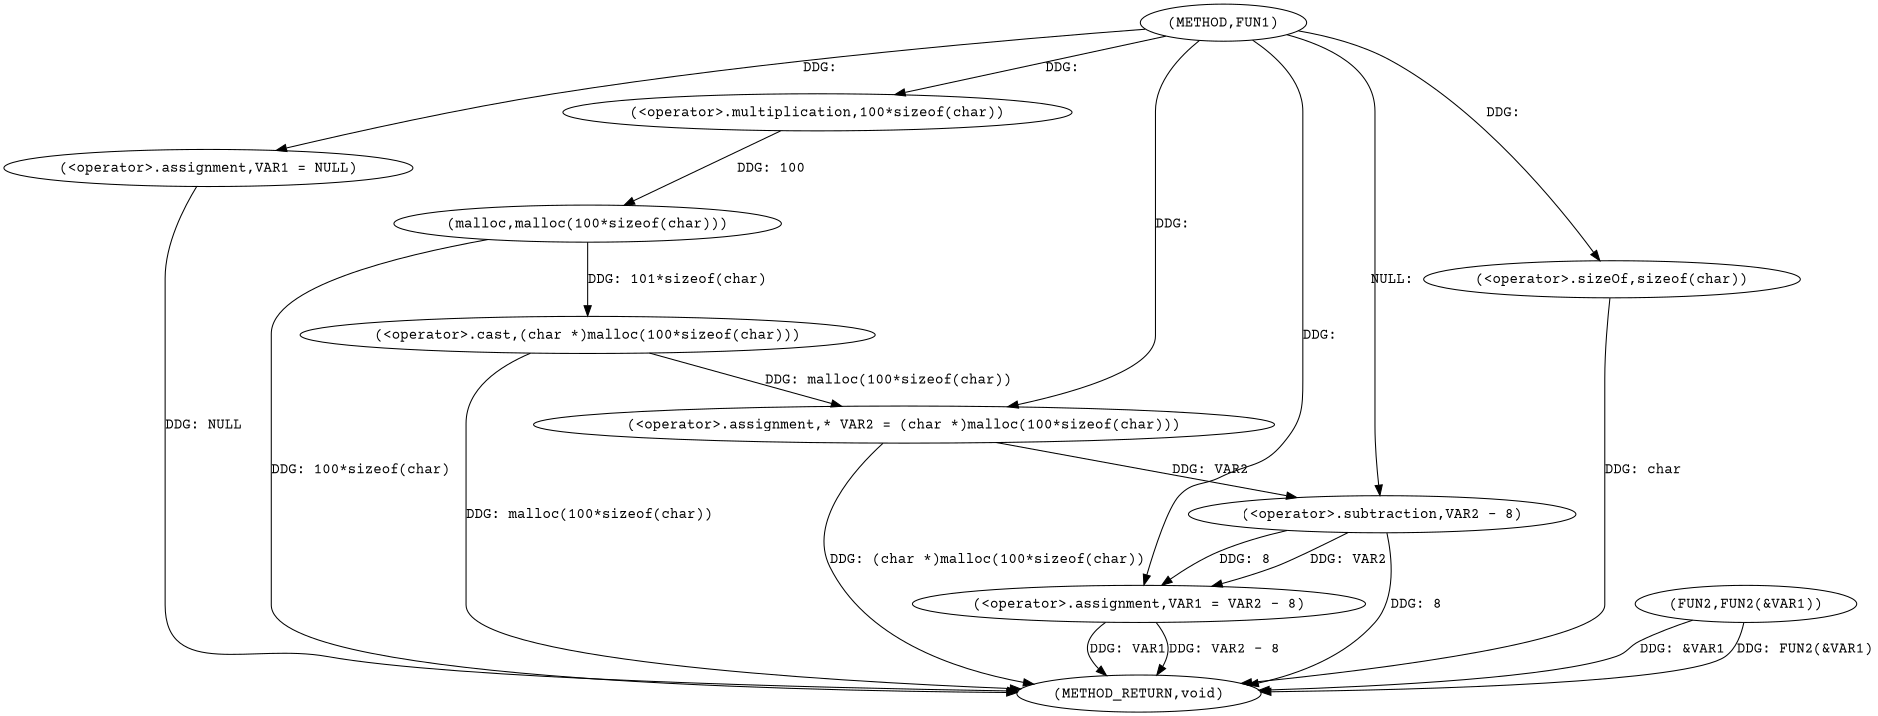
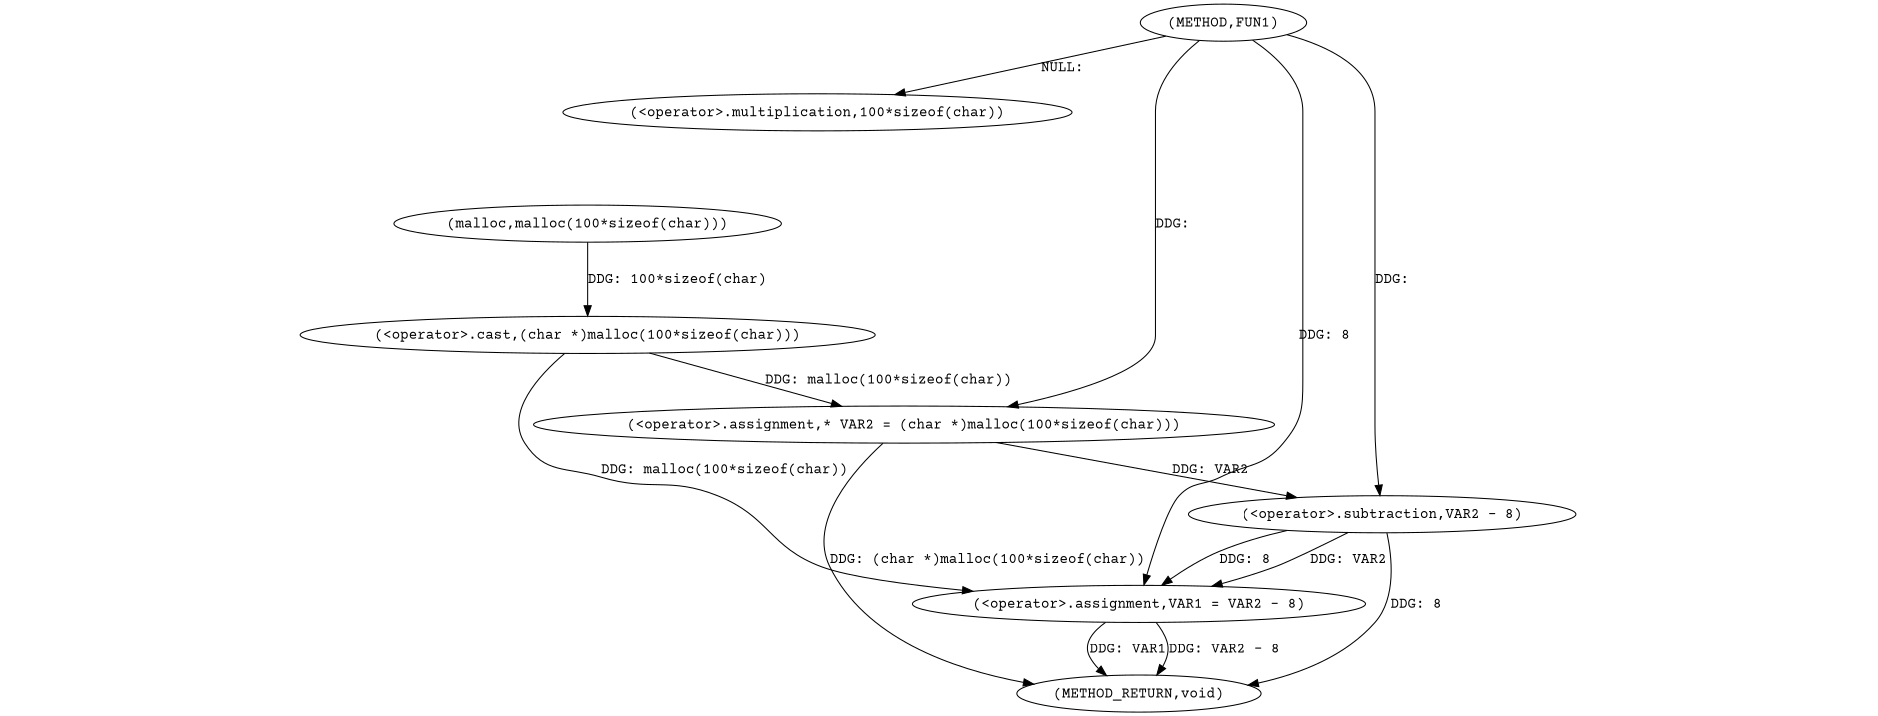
(1067, 68) -> (1067, 68)
(707, 166) -> none
(208, 168) -> none
(677, 279) -> (677, 279)
(1397, 279) -> (1397, 279)
(1612, 279) -> none
(1324, 335) -> (1324, 335)
(1746, 604) -> none
(374, 653) -> none
(591, 654) -> (698, 489)
